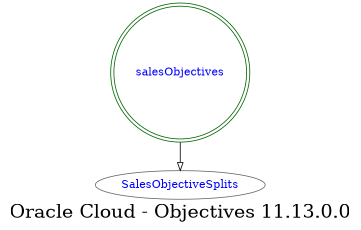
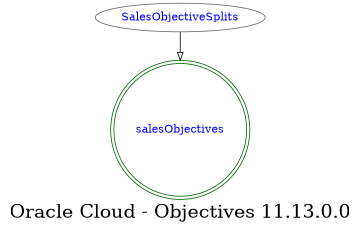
(180, 152) -> (180, 42)
